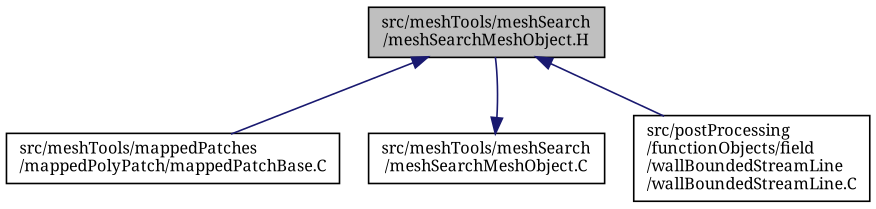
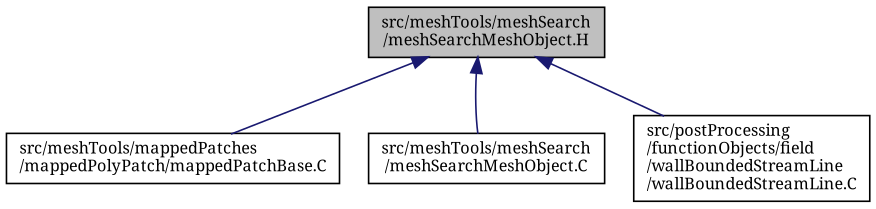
(497, 87) -> (476, 104)
